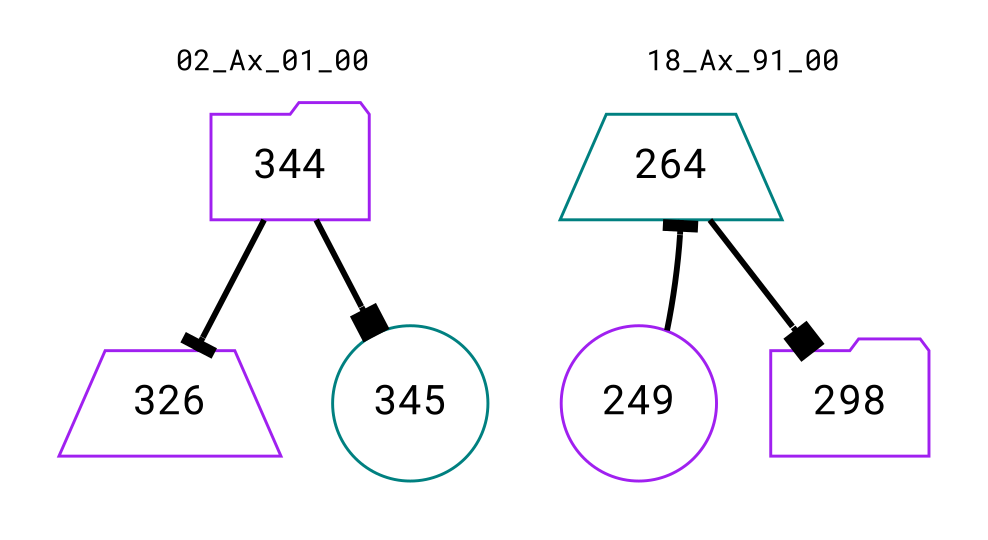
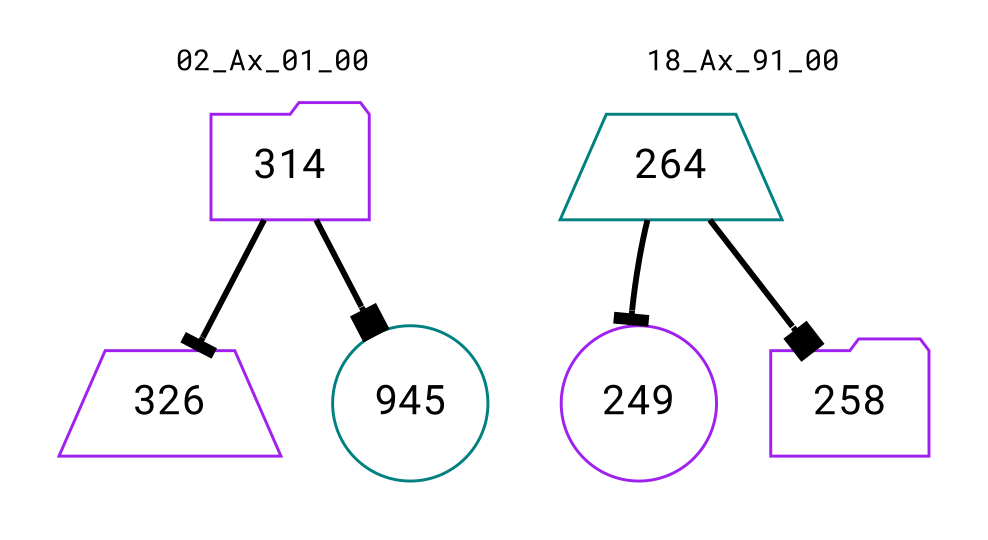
(290, 167) -> (290, 167)
(675, 283) -> (638, 265)
(410, 403) -> (410, 403)
(850, 403) -> (850, 403)
